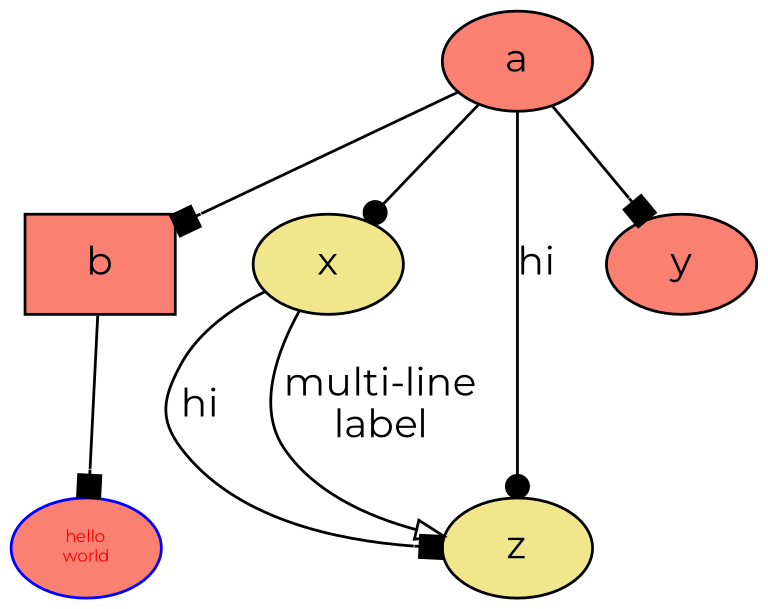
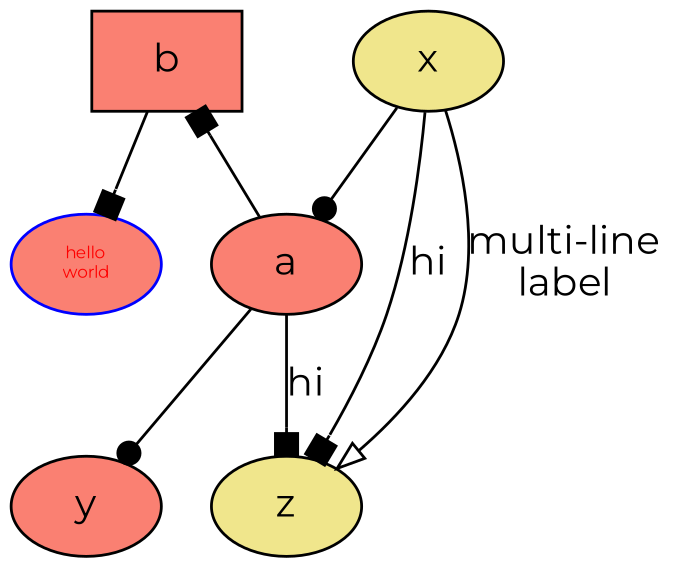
(590, 152) -> (193, 377)
(431, 154) -> (364, 153)
(517, 293) -> (287, 371)
